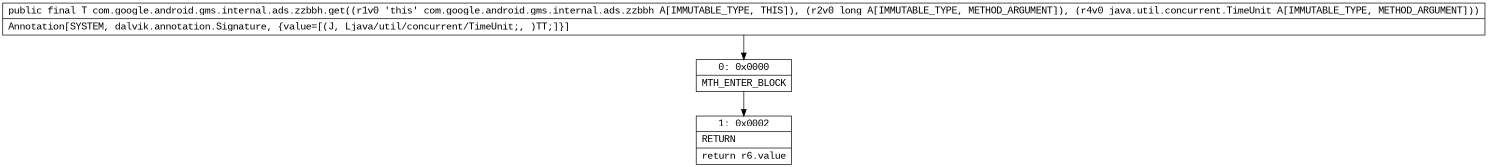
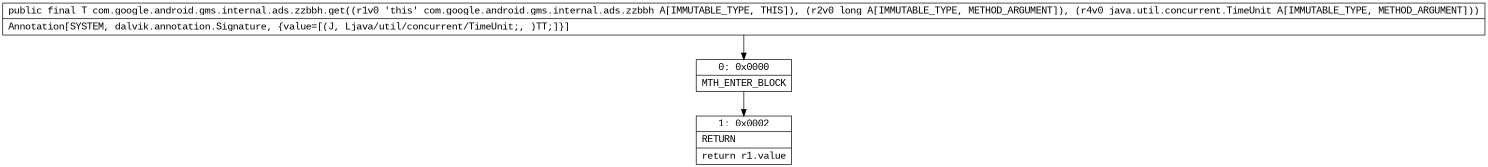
(744, 156) -> (744, 156)
